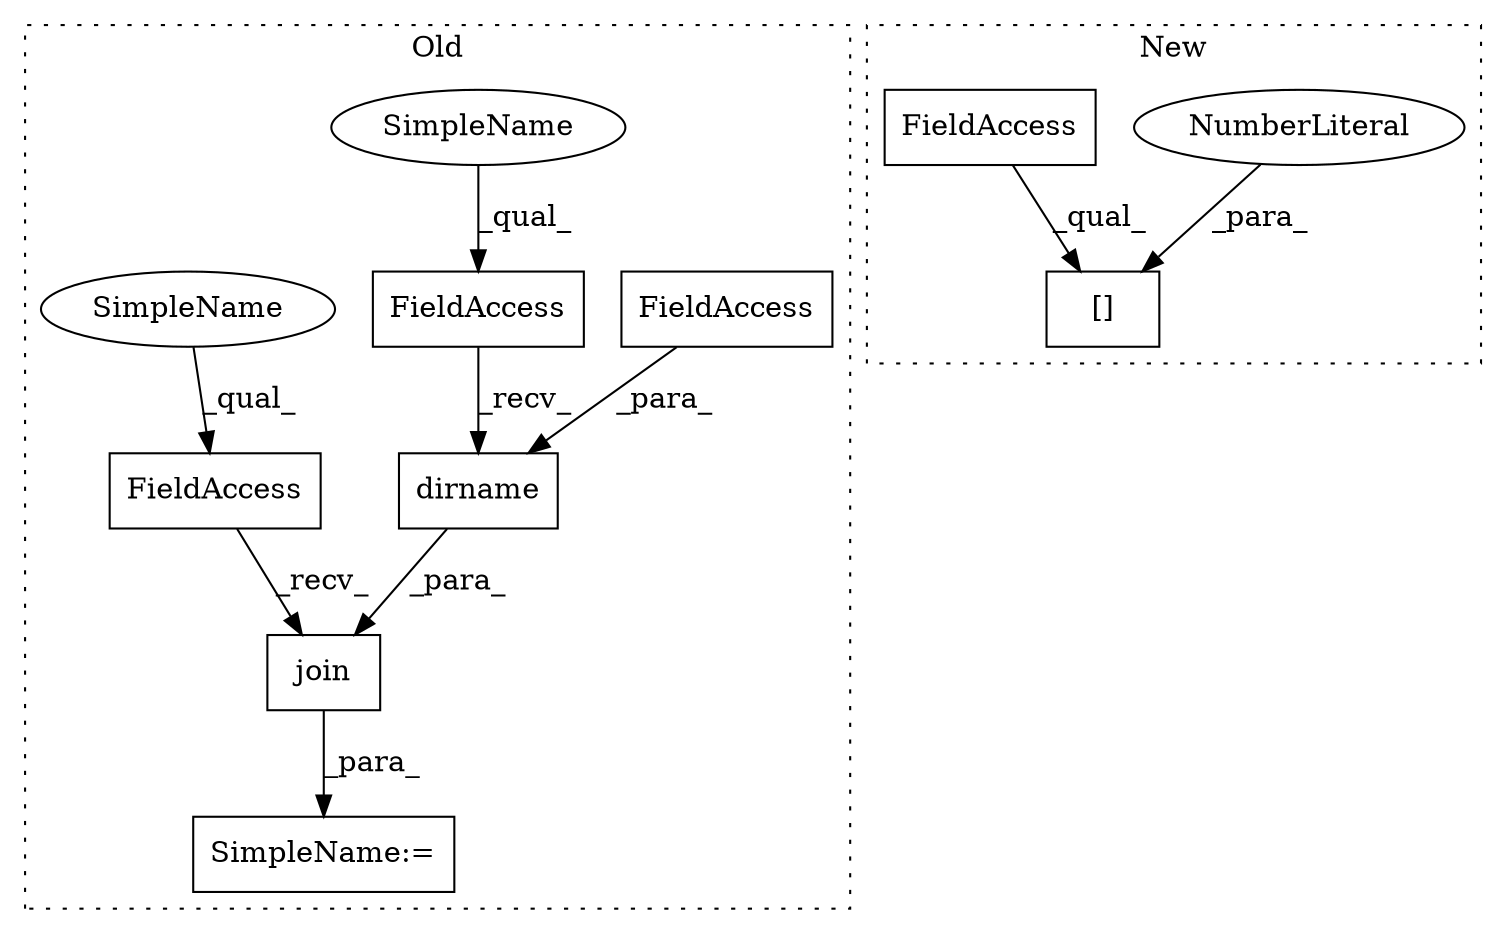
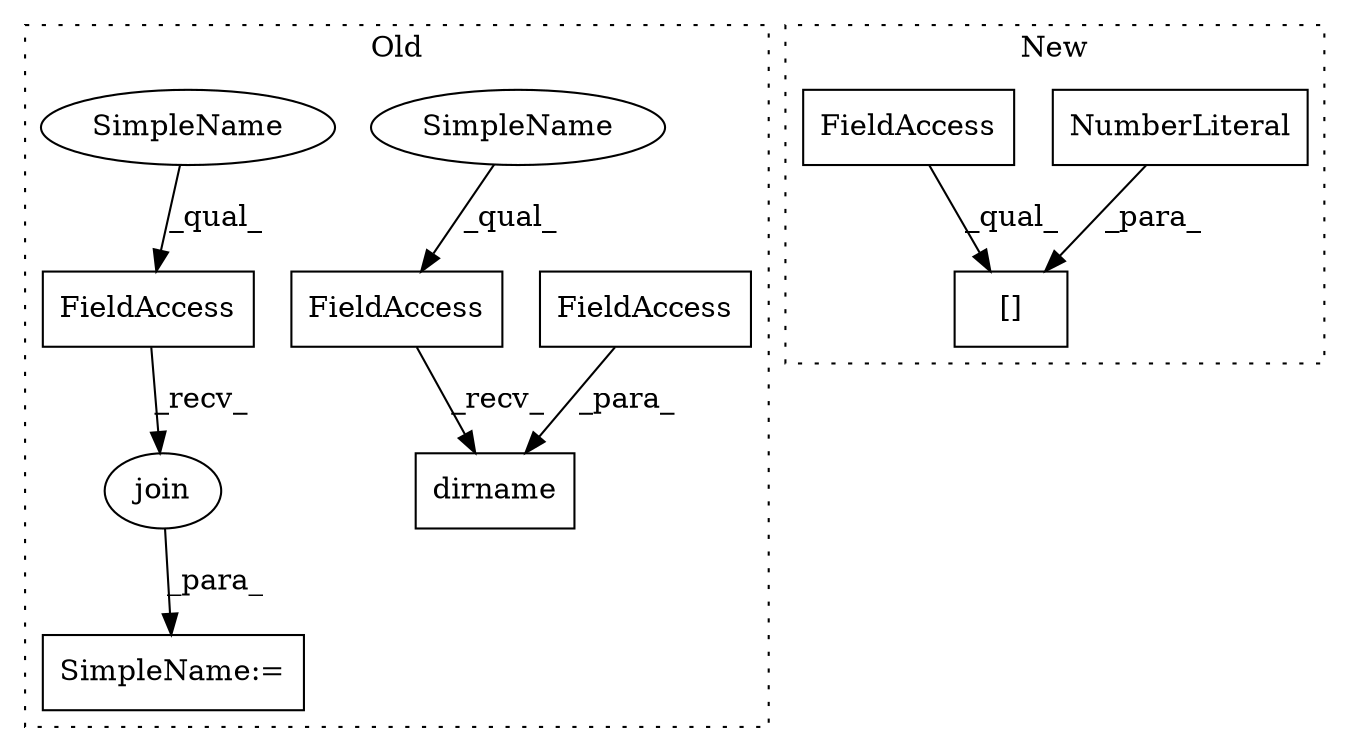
(1299, 127) -> (1180, 127)
(408, 574) -> none
(324, 673) -> (163, 491)
